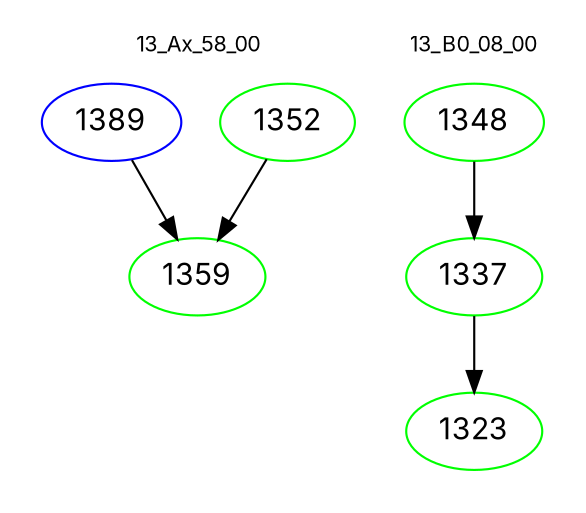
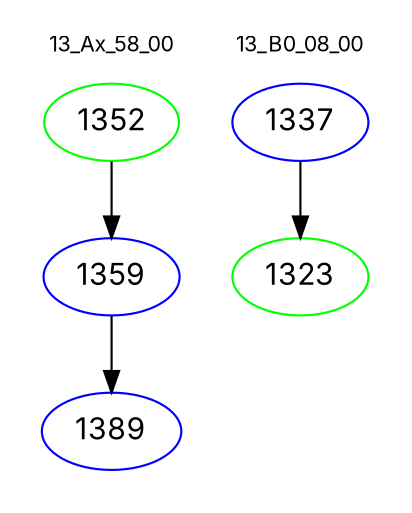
(474, 122) -> none
(149, 190) -> (112, 344)
(197, 277) -> (112, 277)
(474, 277) -> (300, 122)
